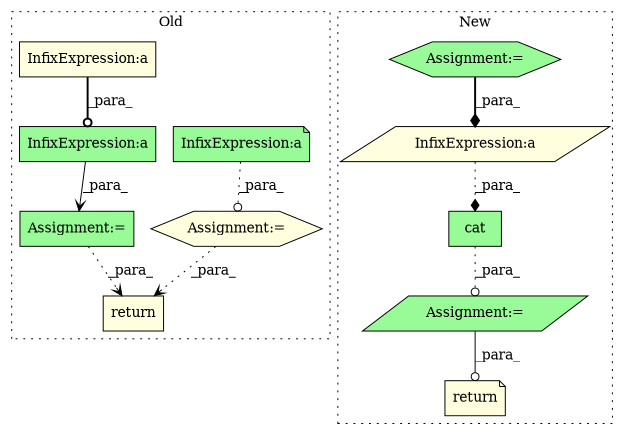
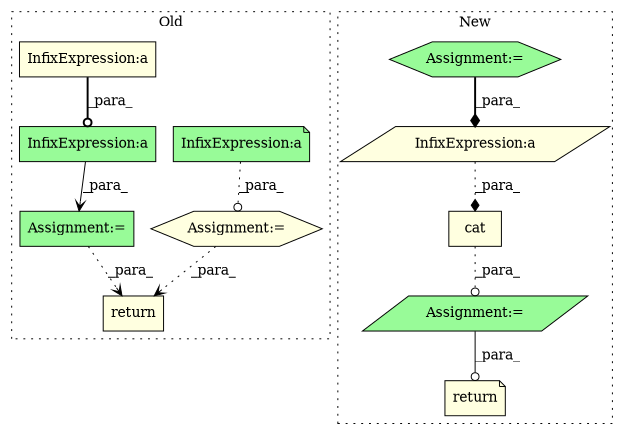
(475, 229) -> (475, 229)
